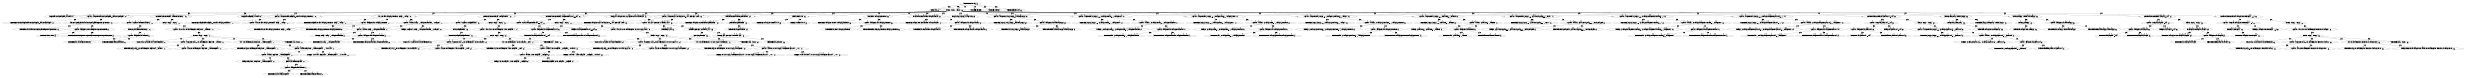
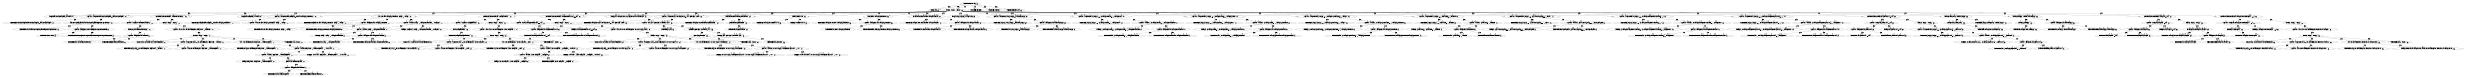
(550, 20) -> (550, 20)
(1977, 20) -> (1977, 20)
